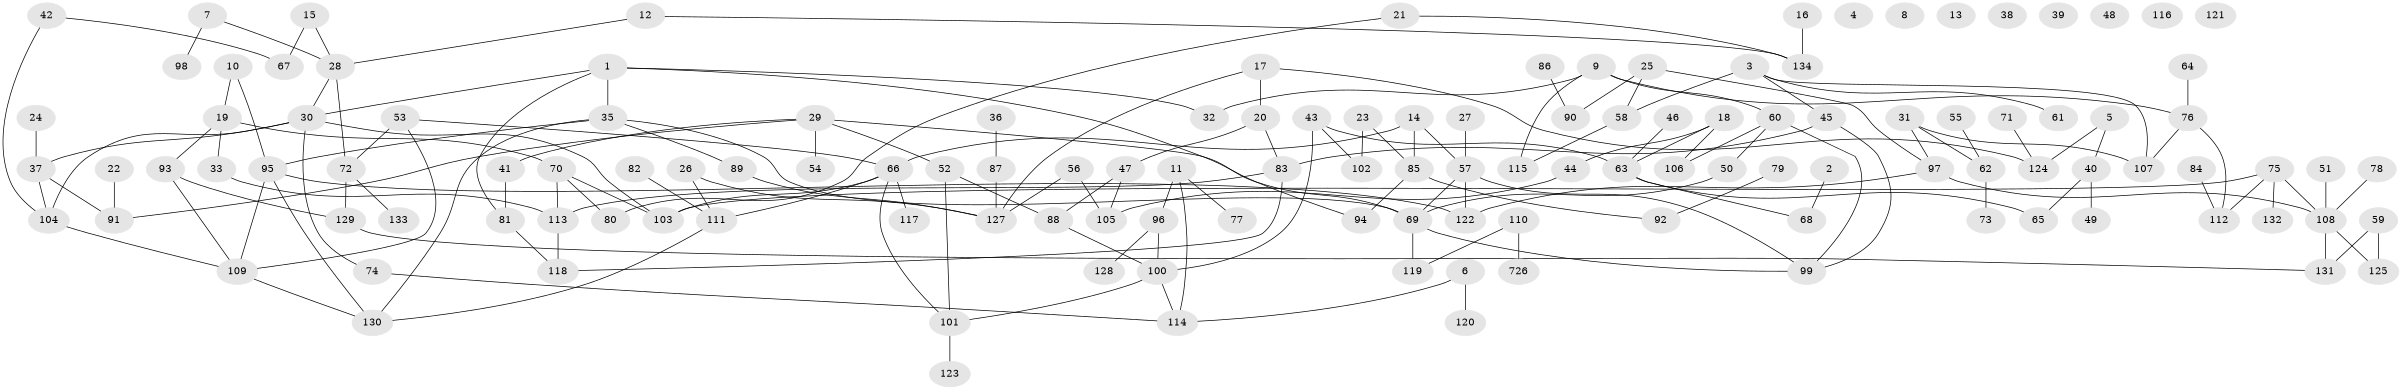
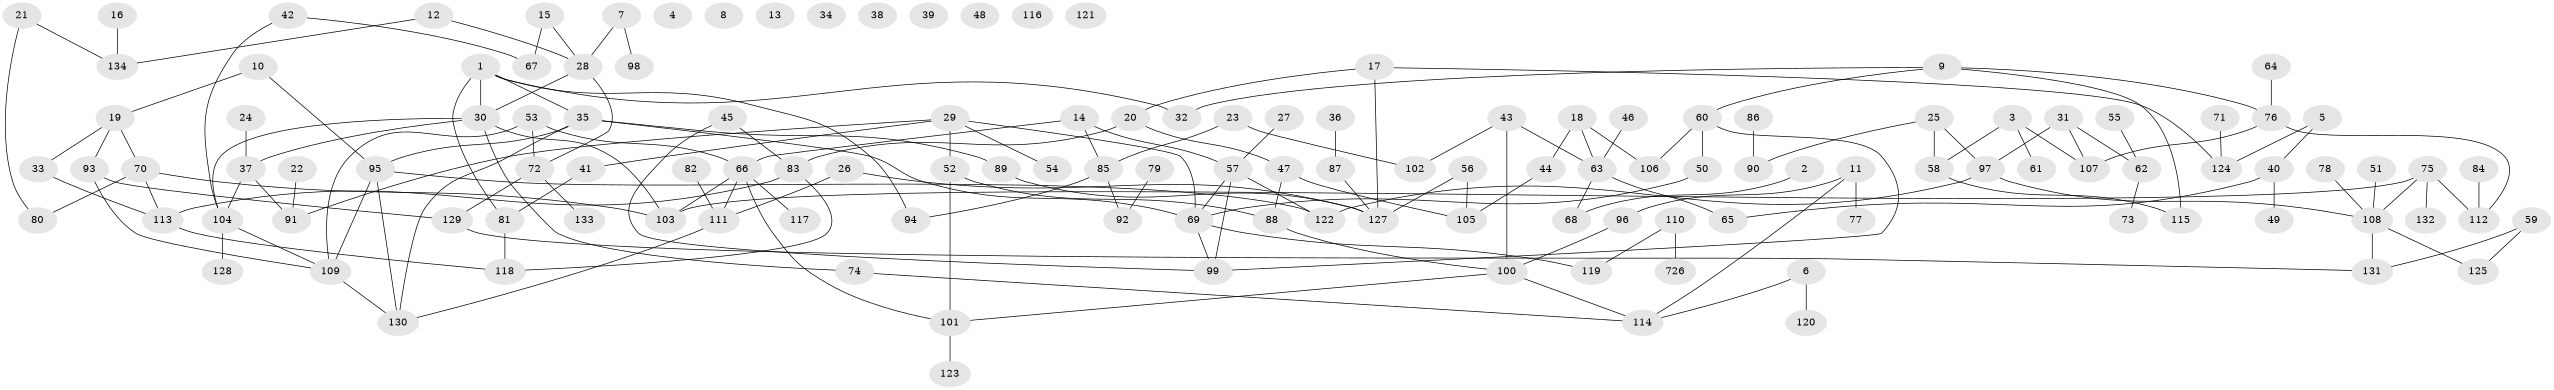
none -> (826, 16)
(1797, 98) -> none
(1132, 245) -> (223, 246)
